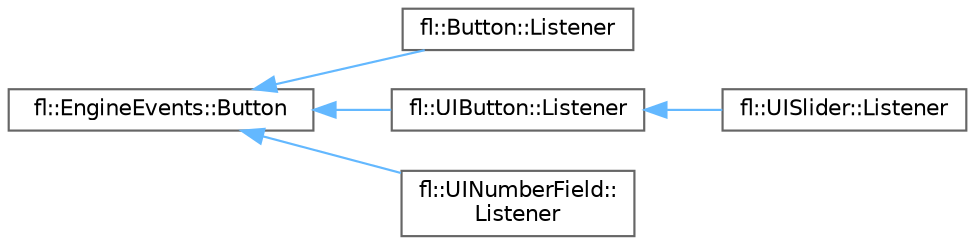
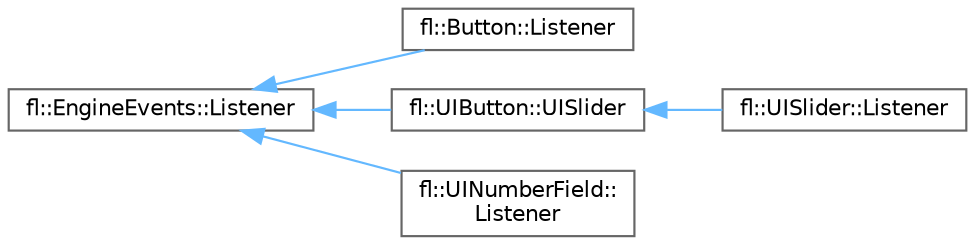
(161, 110) -> (161, 110)
(518, 110) -> (518, 110)
